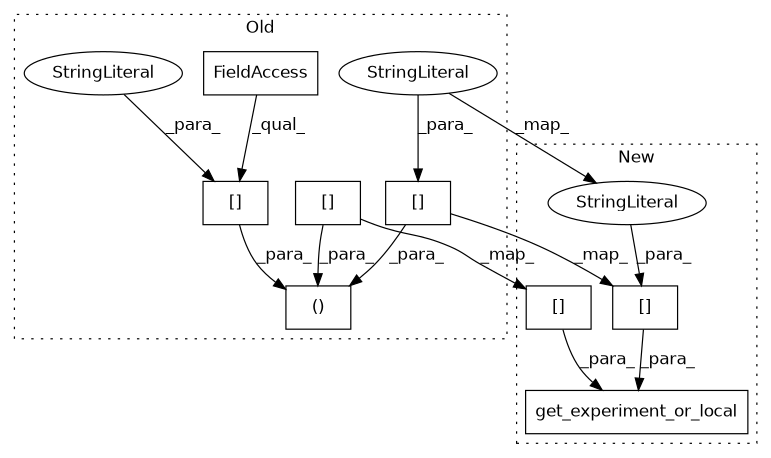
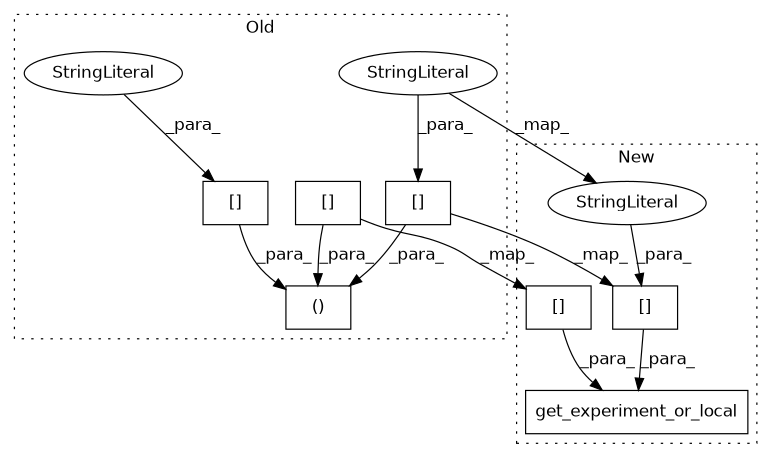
(261, 73) -> none
